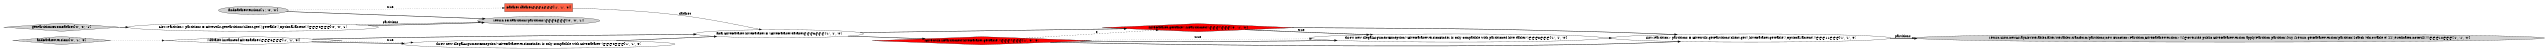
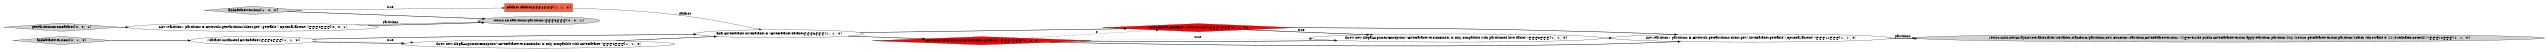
(395, 9) -> (400, 9)
(253, 10) -> (253, 10)
(136, 40) -> (150, 40)
(253, 40) -> (253, 40)
